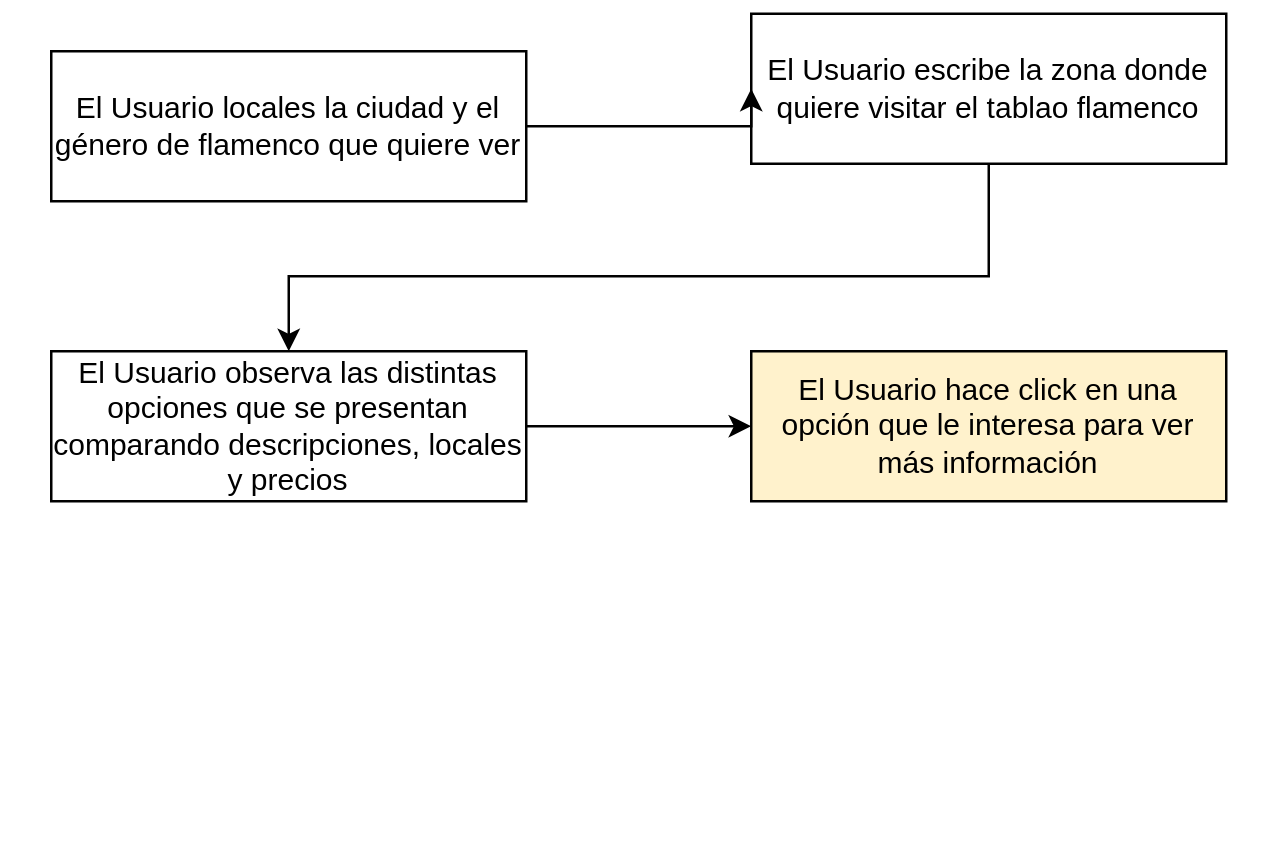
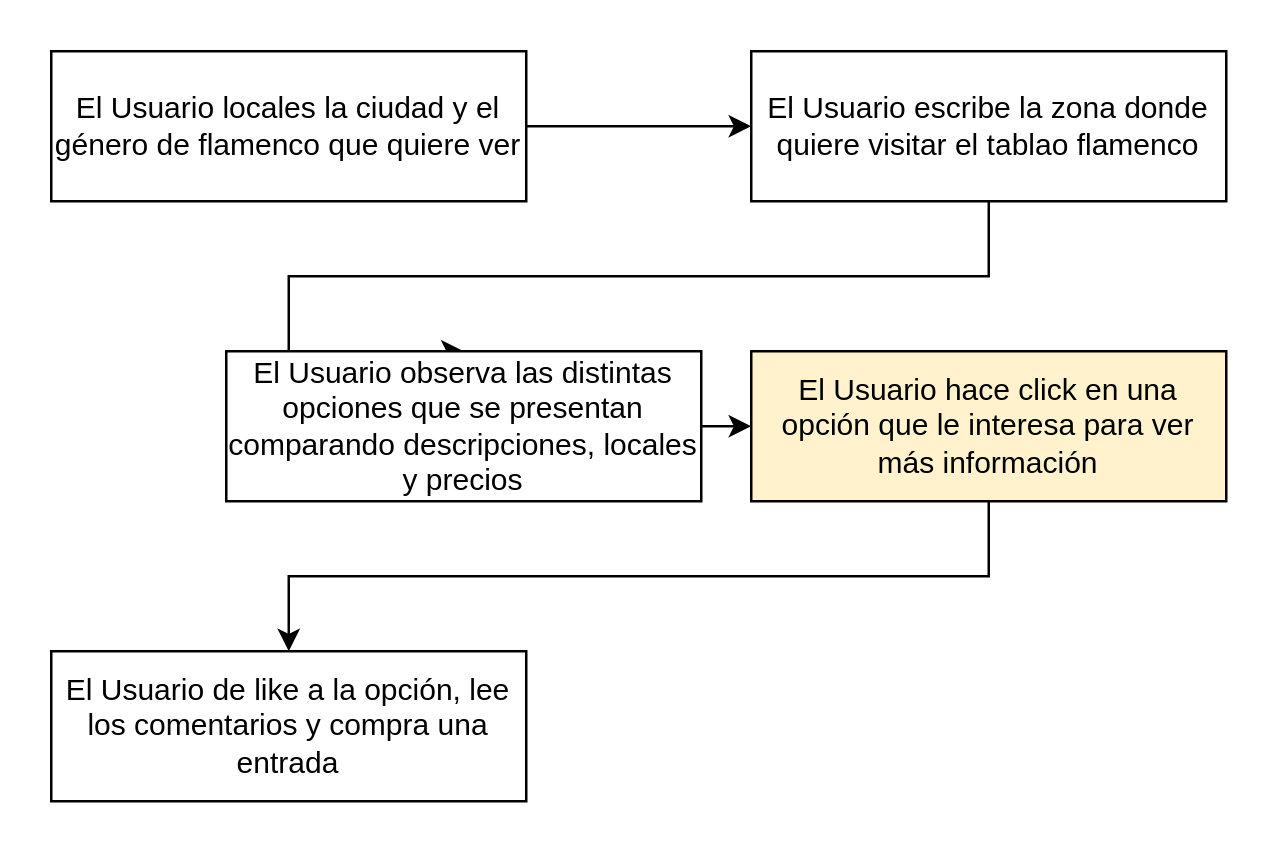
(989, 89) -> (989, 126)
(289, 426) -> (464, 426)
none -> (647, 576)
none -> (289, 726)
